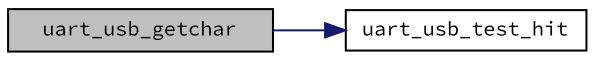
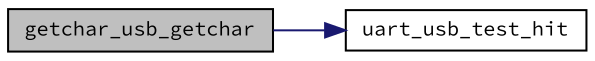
(141, 30) -> (141, 30)
